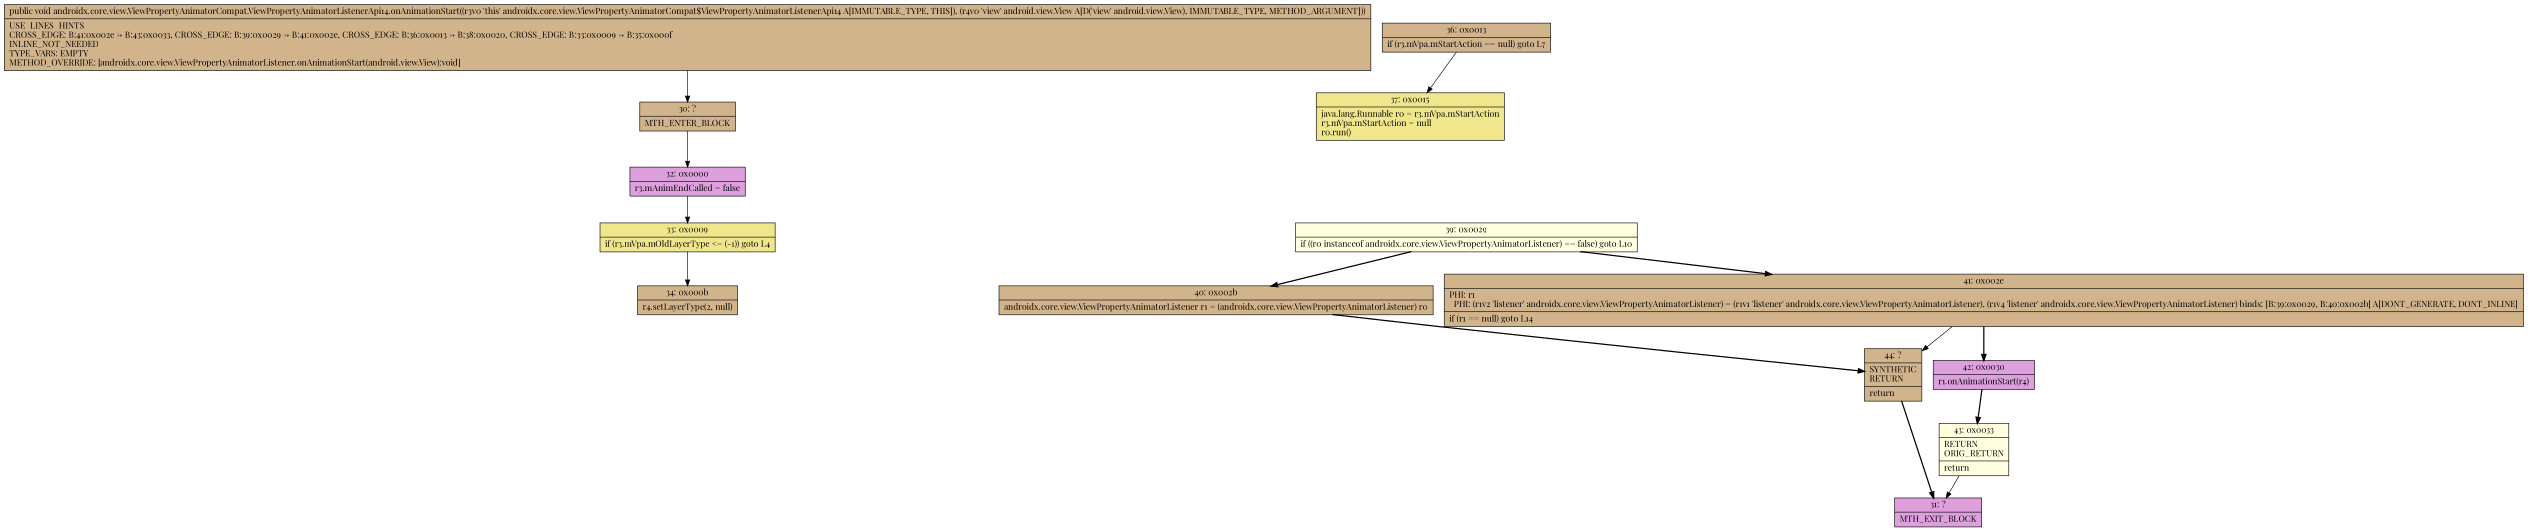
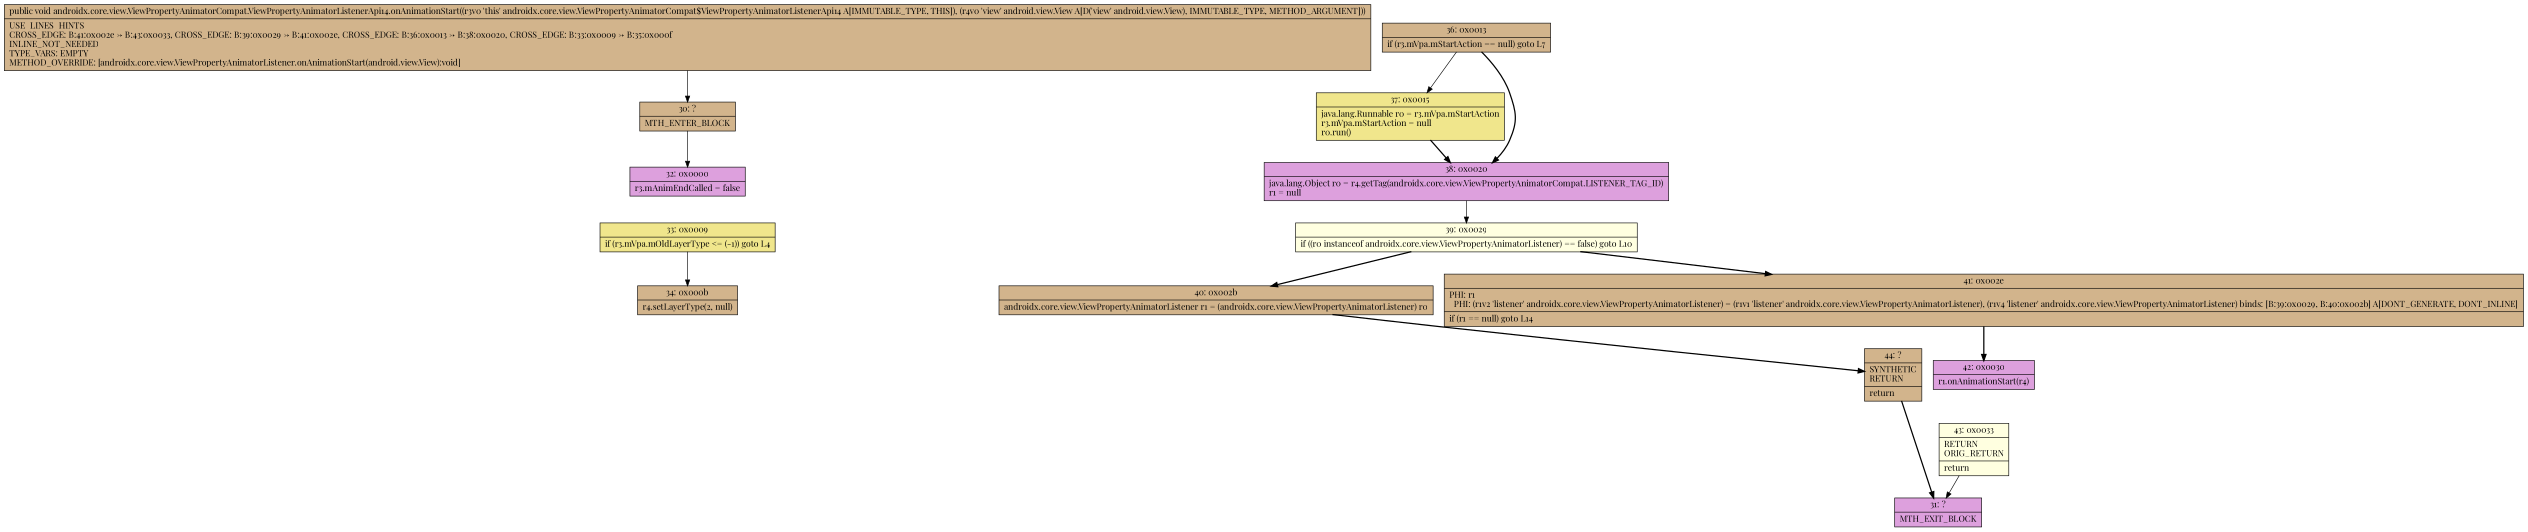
none -> (1466, 182)
(688, 206) -> none
(1940, 337) -> none
(1980, 403) -> none
